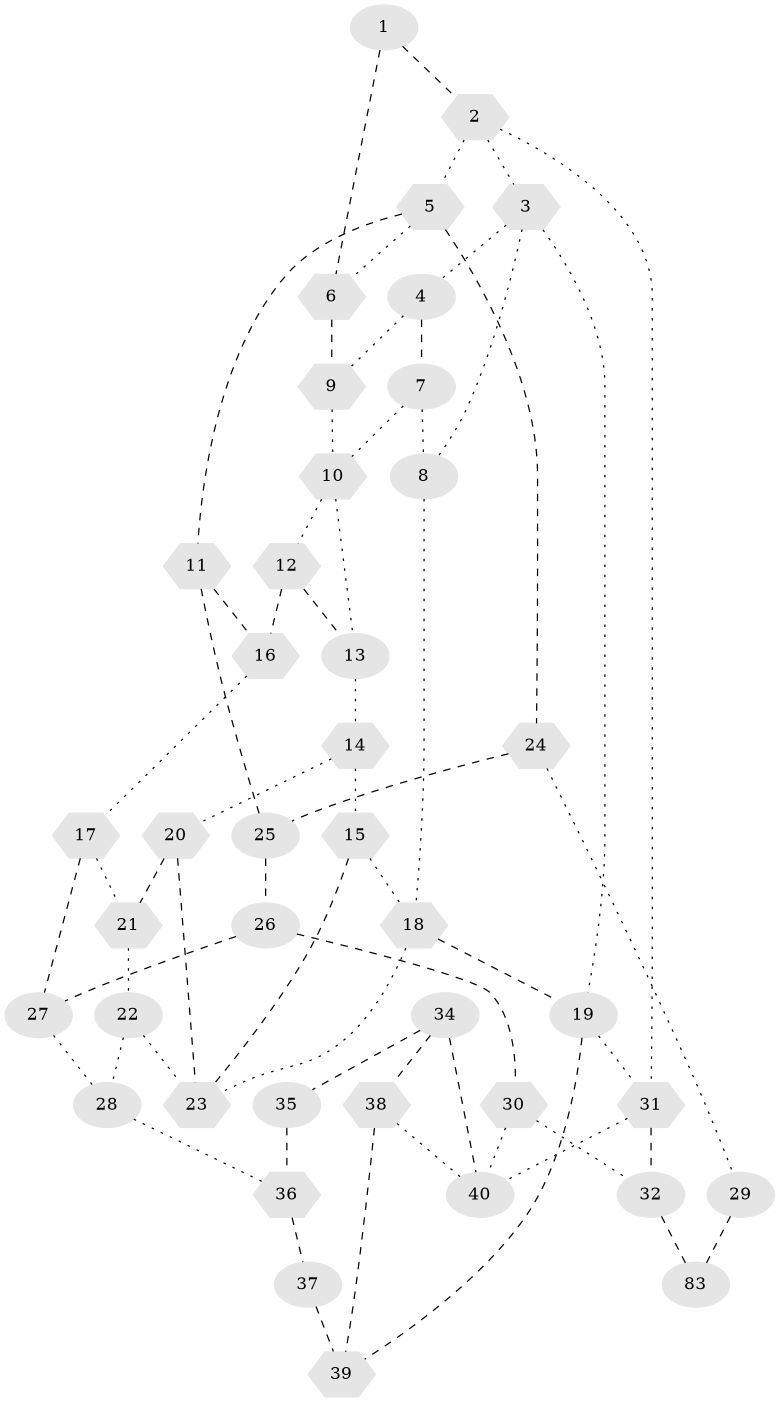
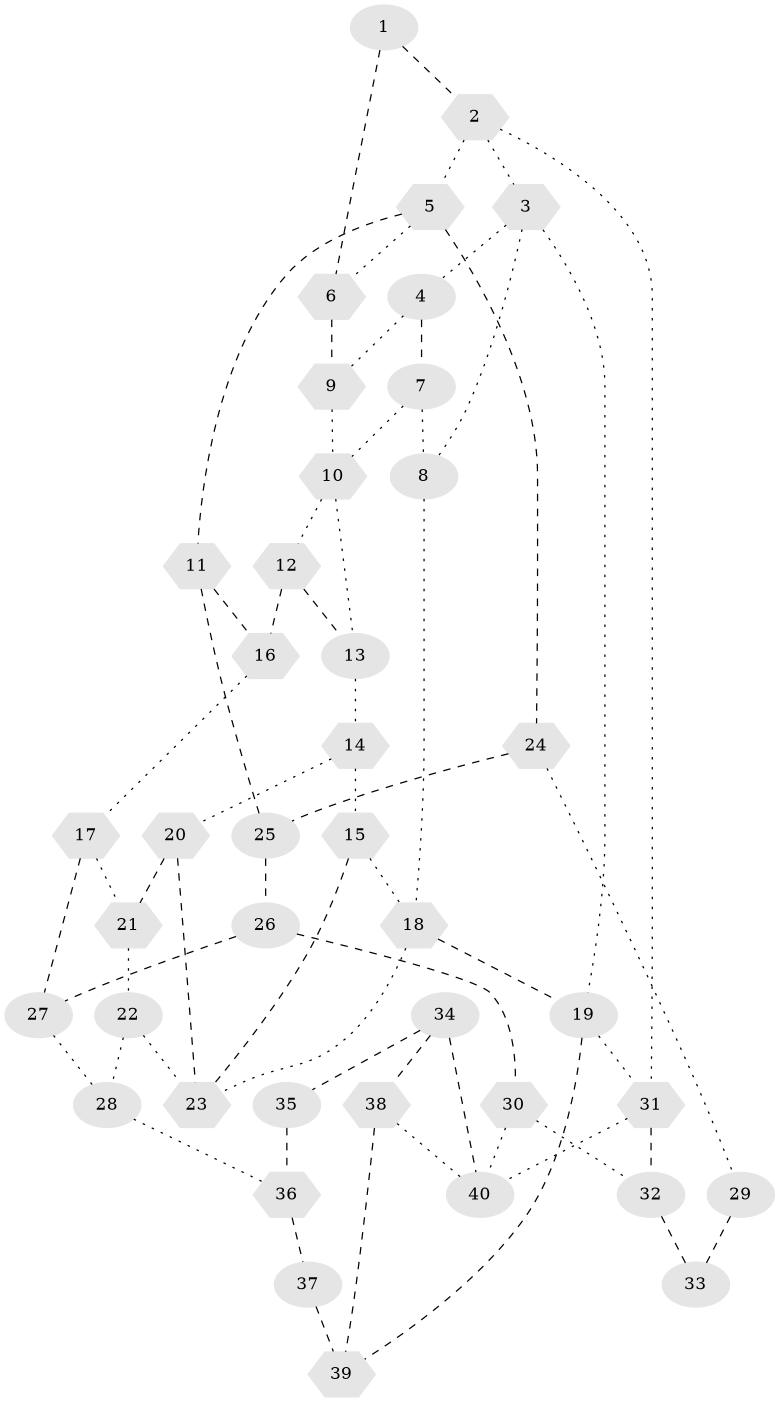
(696, 1285) -> (696, 1285)
